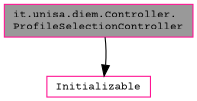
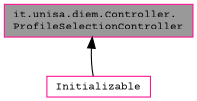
(106, 51) -> (92, 62)
